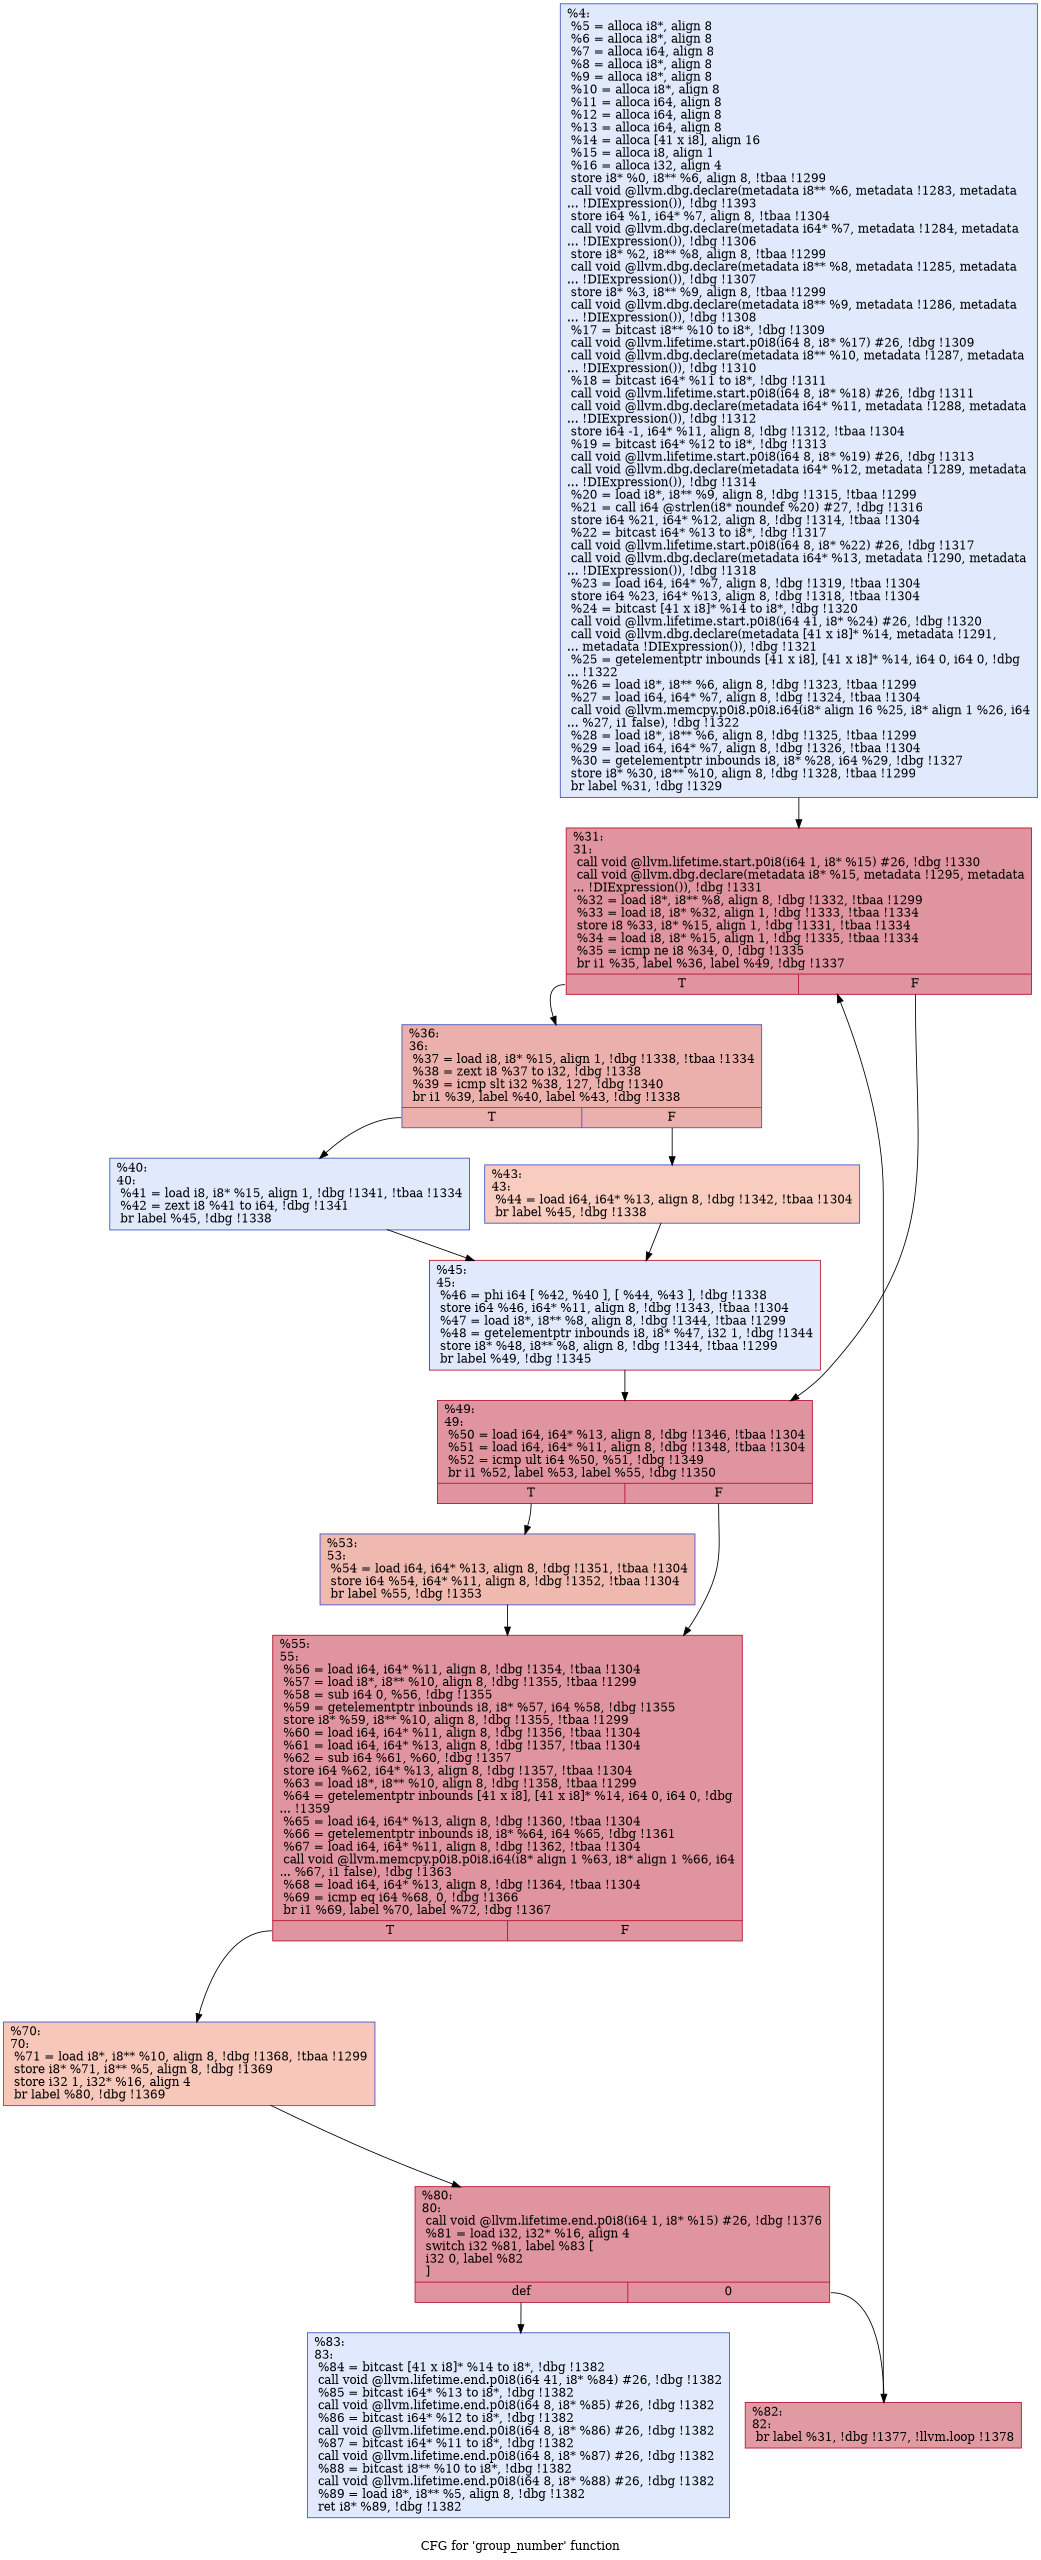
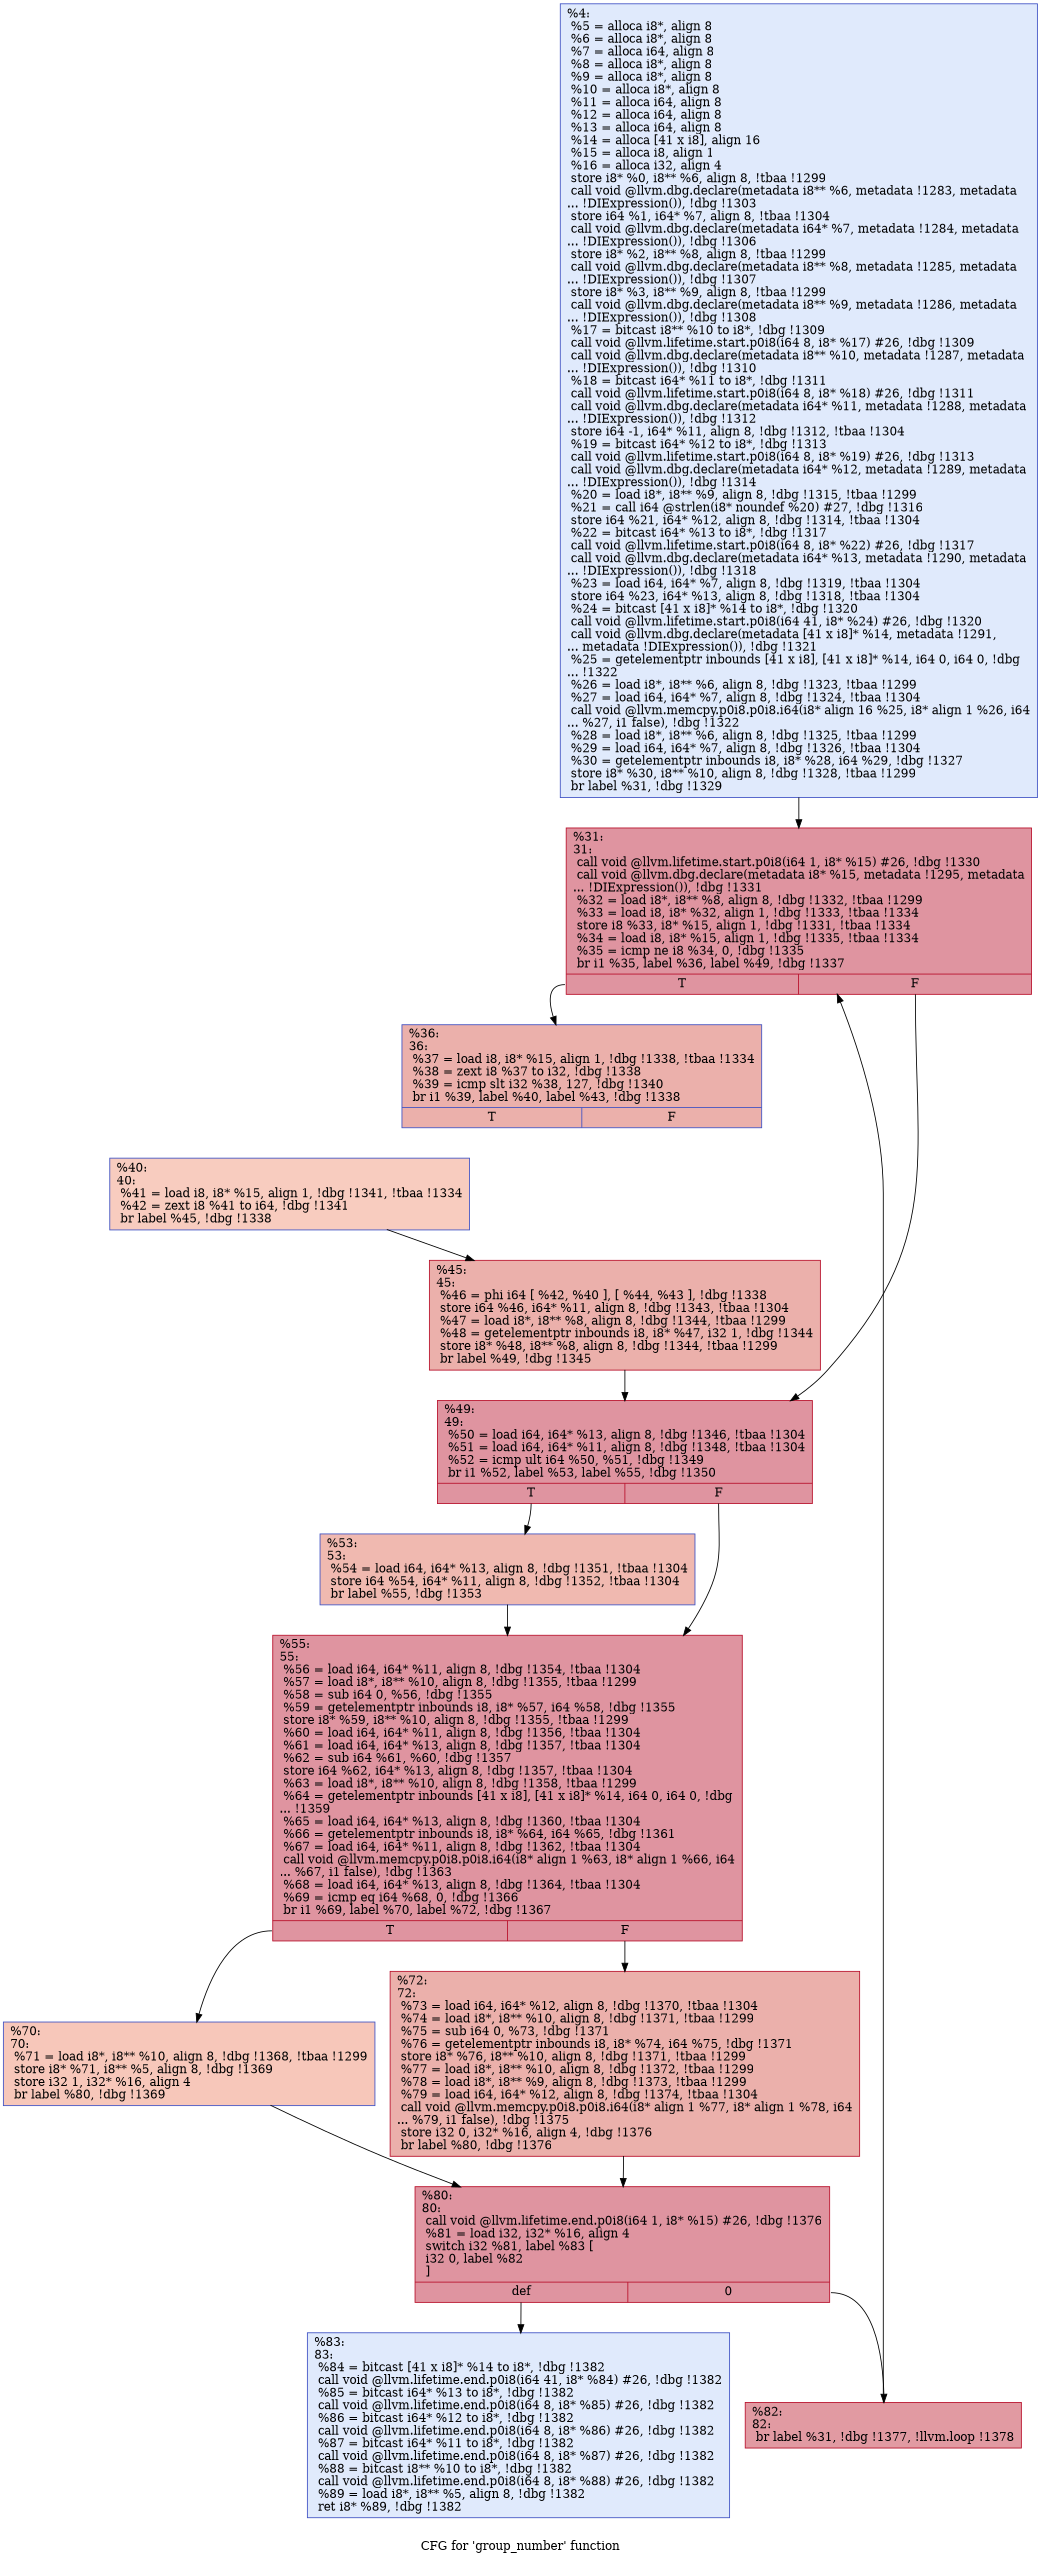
(662, 204) -> (662, 204)
(361, 1128) -> none
(290, 1194) -> (290, 1194)
(672, 1194) -> none
(625, 1315) -> (625, 1315)
none -> (625, 2064)
